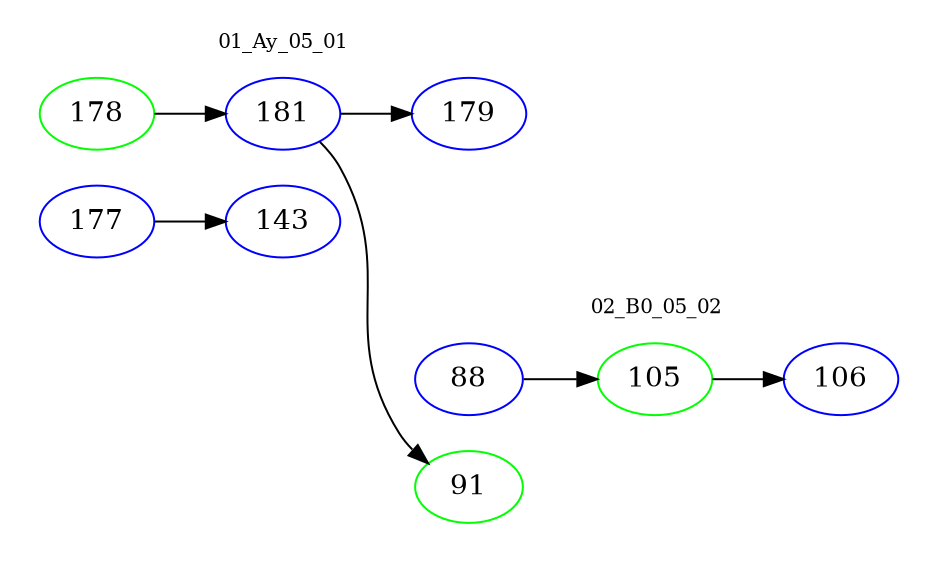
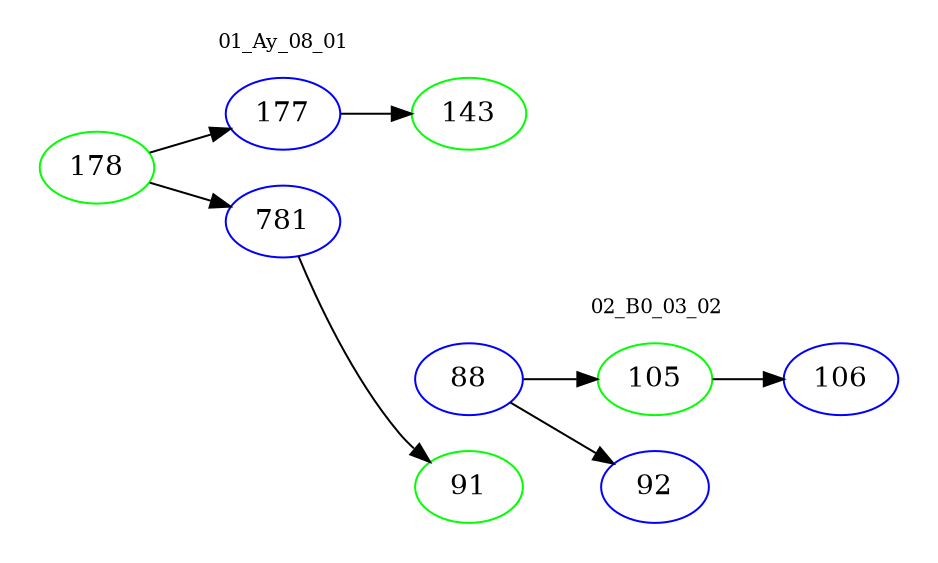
(283, 43) -> (283, 43)
(283, 114) -> (283, 222)
(469, 114) -> none
none -> (180, 144)
(283, 222) -> (469, 114)
(657, 308) -> (657, 308)
none -> (655, 487)
